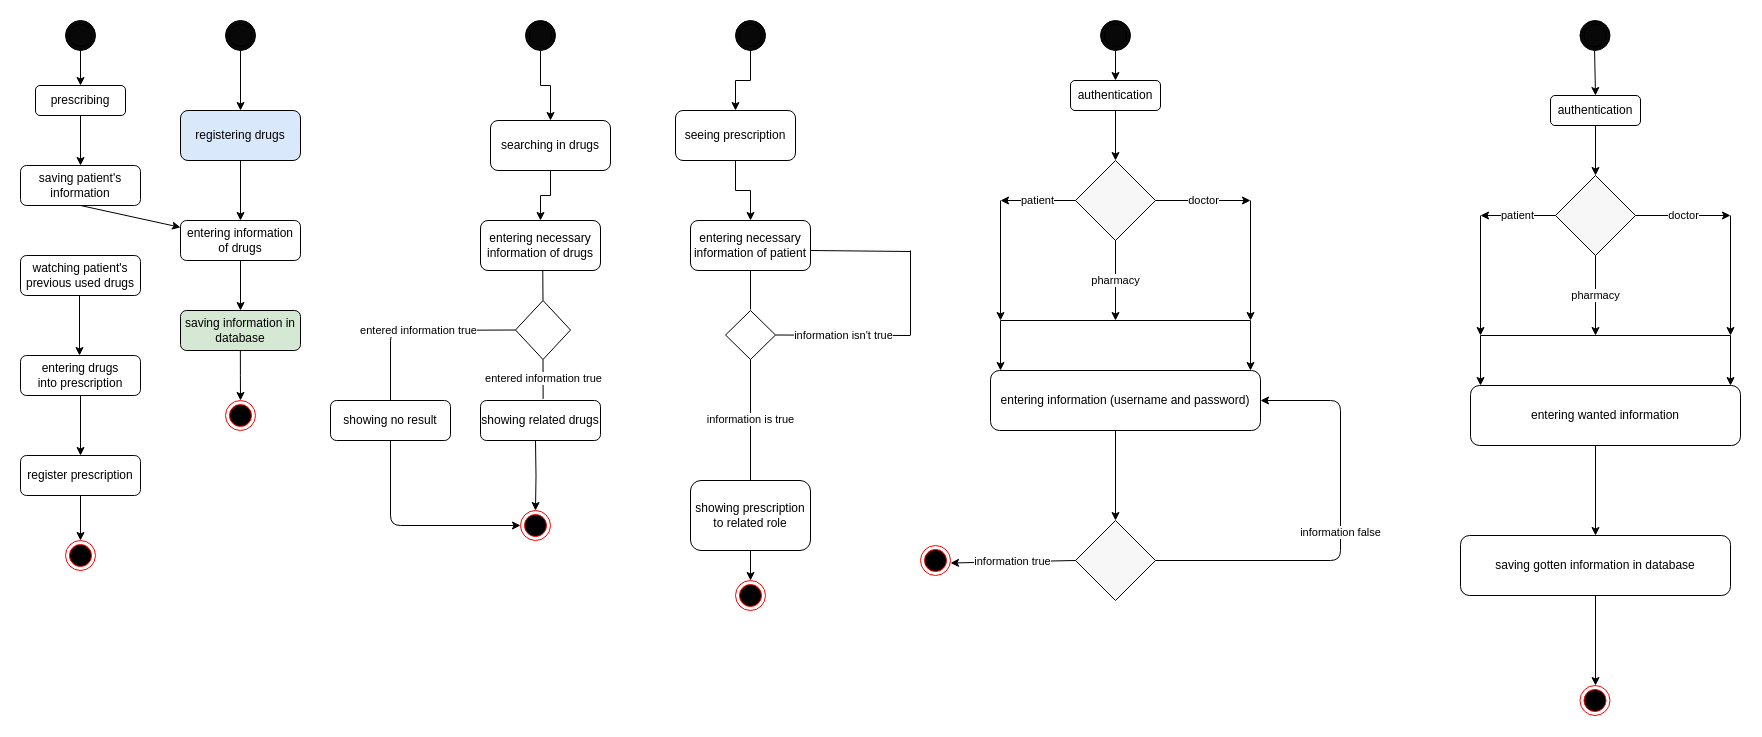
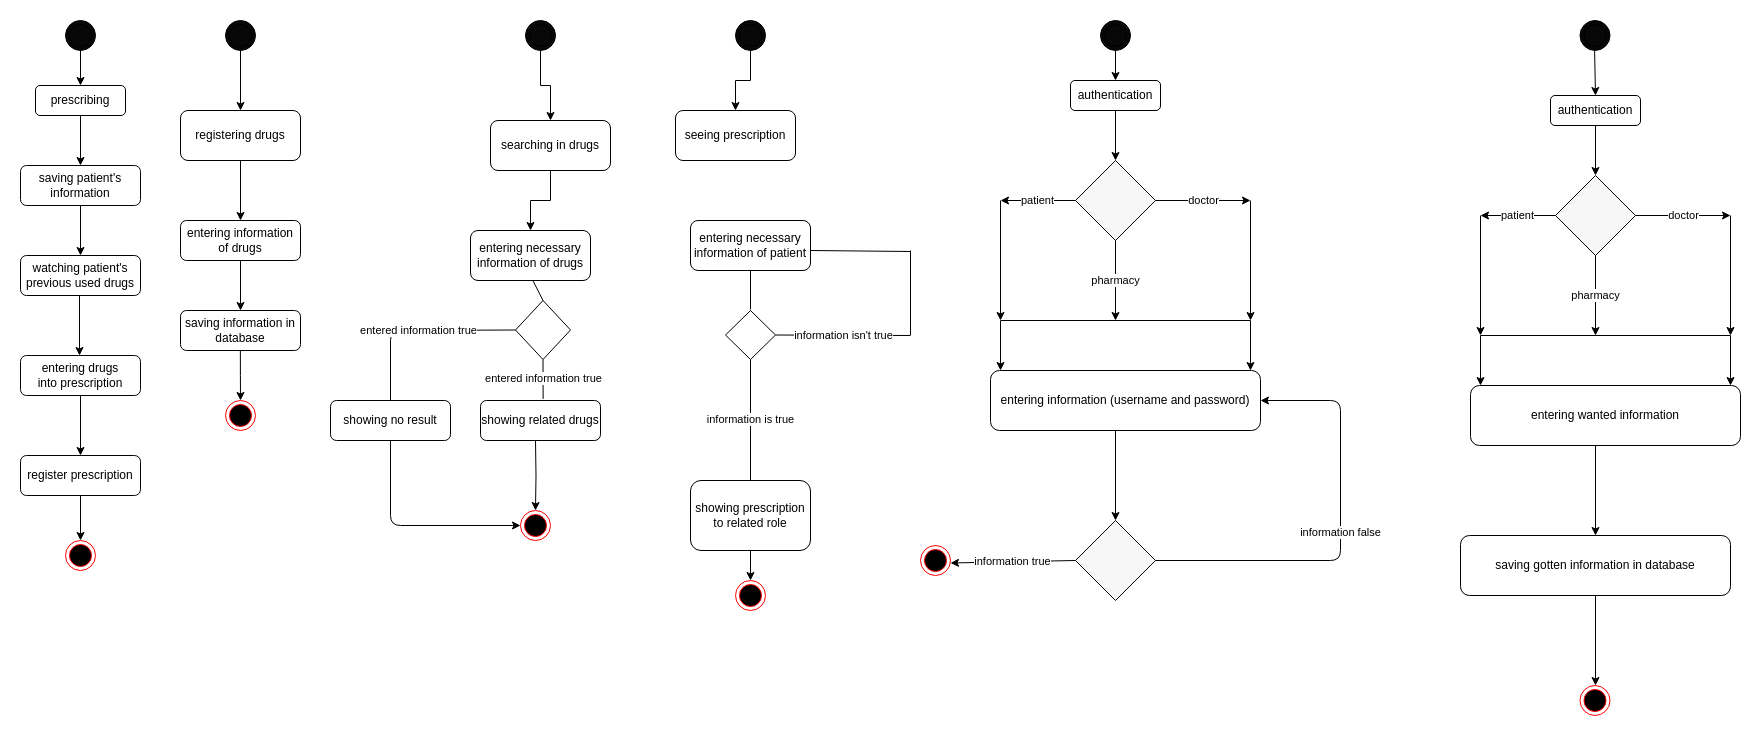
(241, 136) -> (241, 136)
(740, 191) -> none
(127, 216) -> (81, 227)
(541, 246) -> (531, 256)
(241, 331) -> (241, 331)
